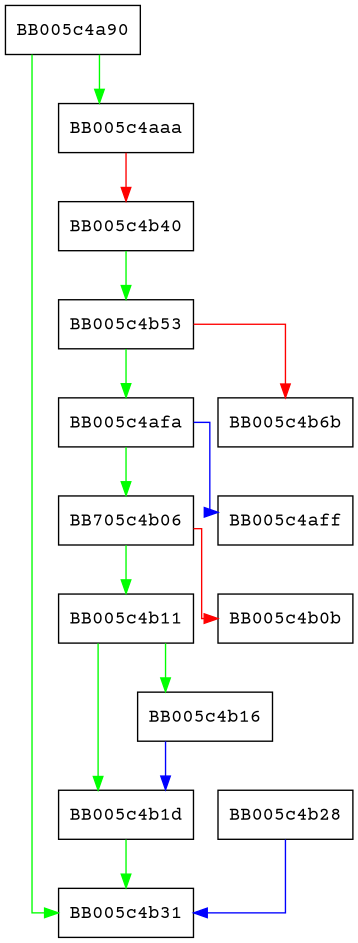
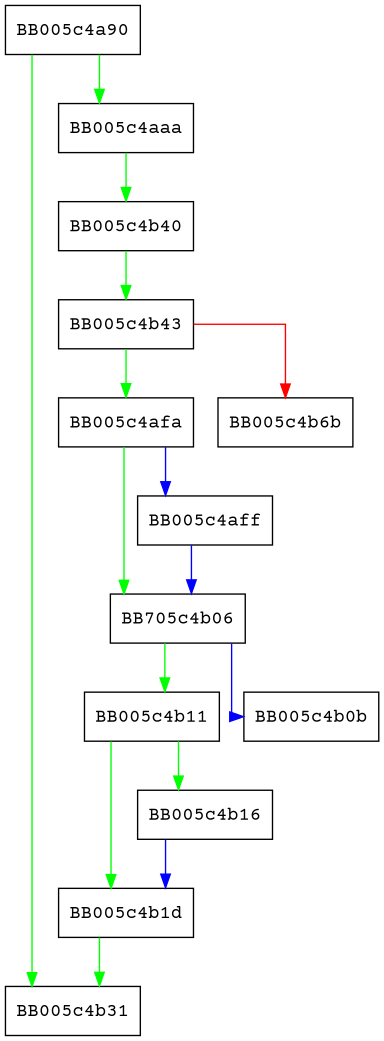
(126, 170) -> (126, 170)
(126, 324) -> (126, 324)
none -> (191, 563)
(202, 571) -> (232, 681)
(285, 815) -> none
